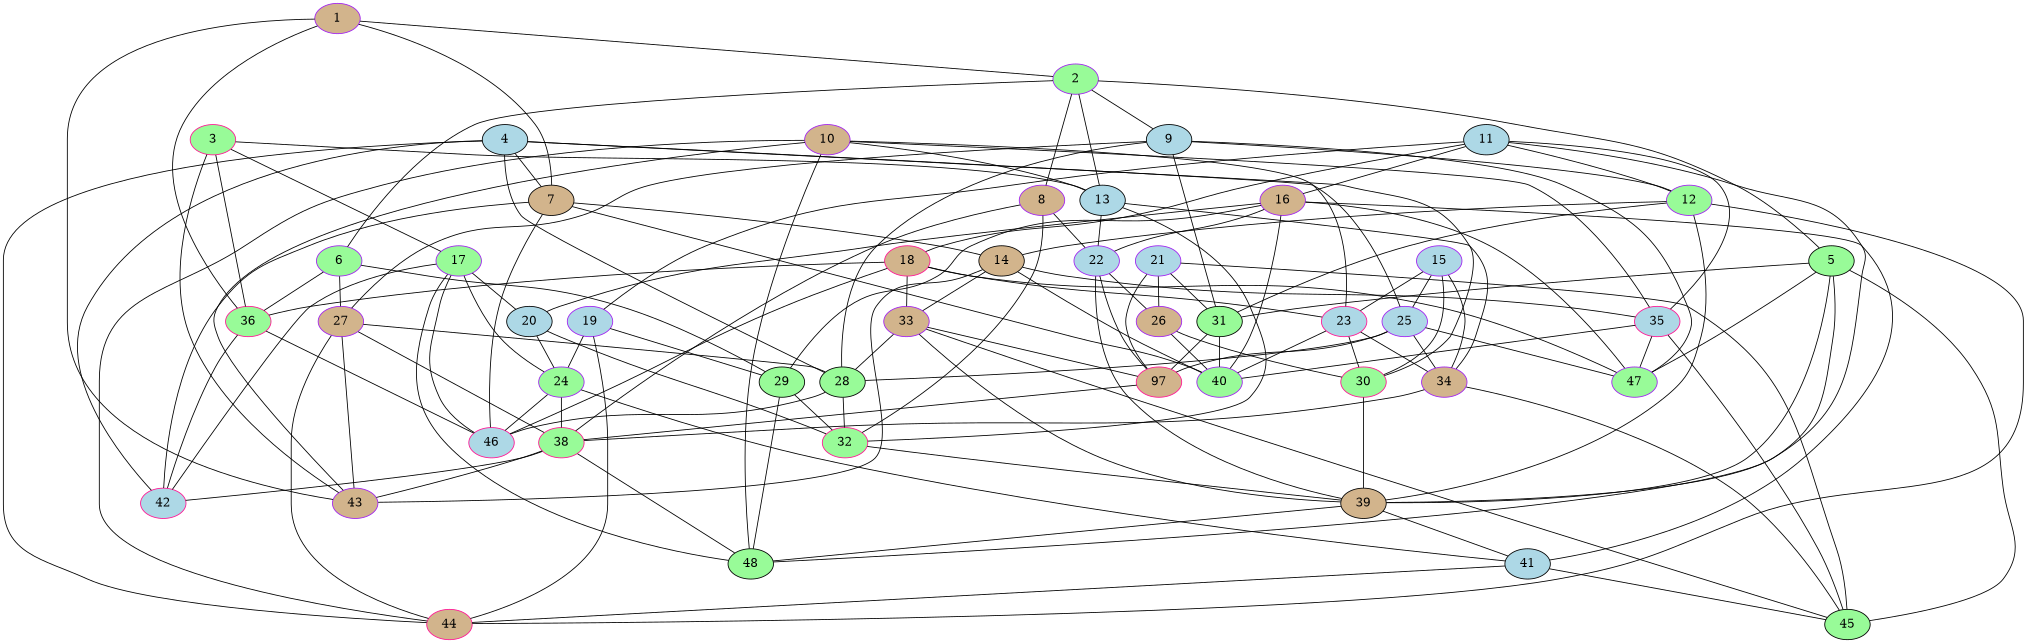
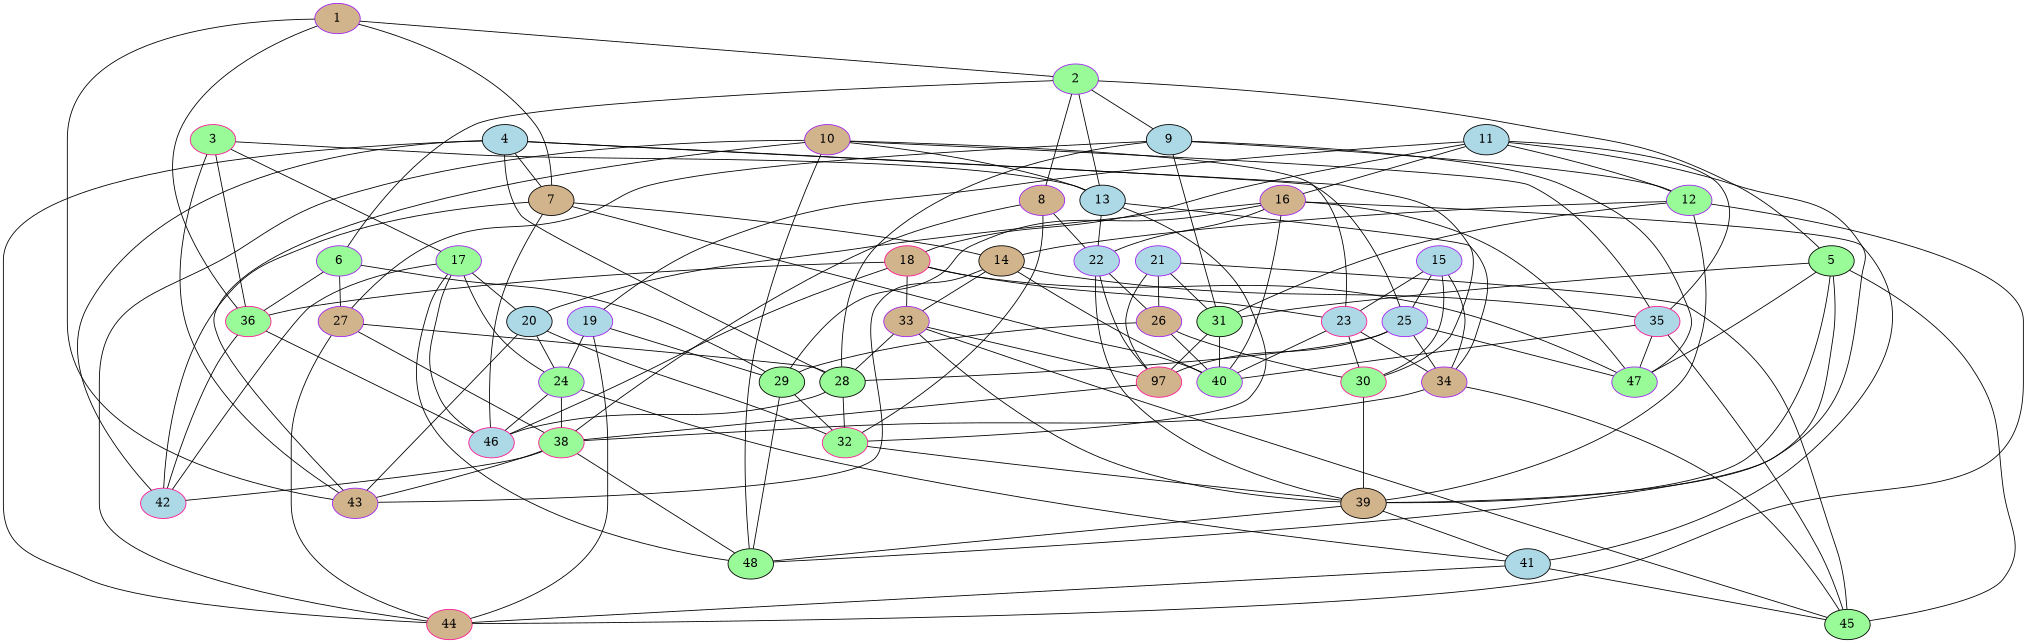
none -> (941, 340)
(348, 412) -> (454, 401)
